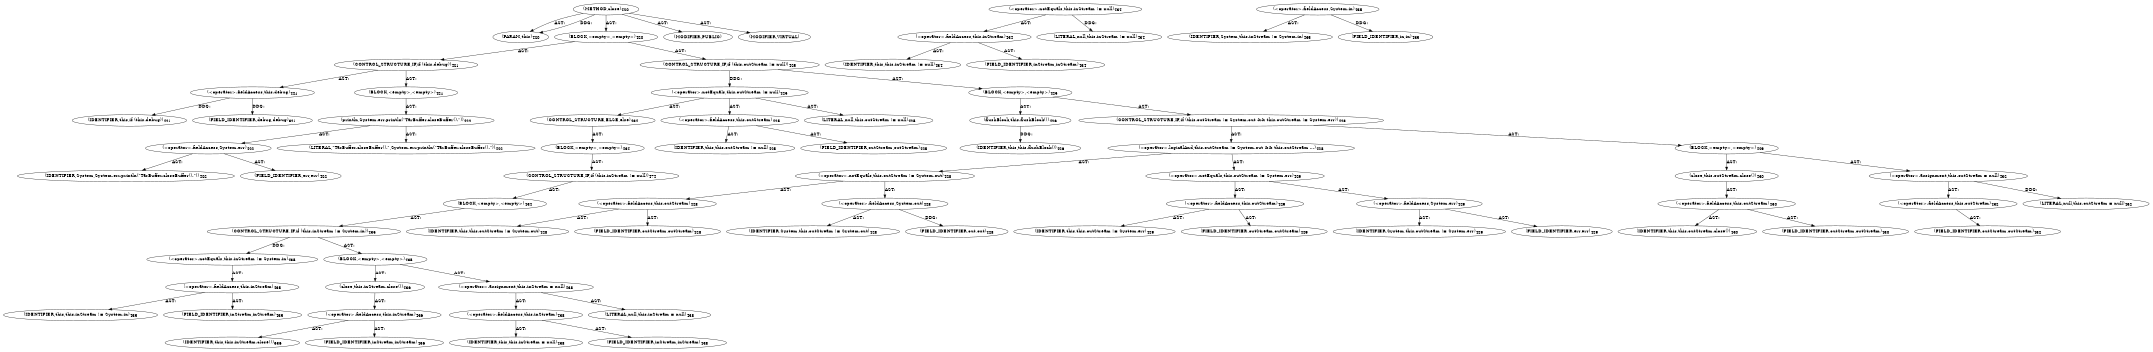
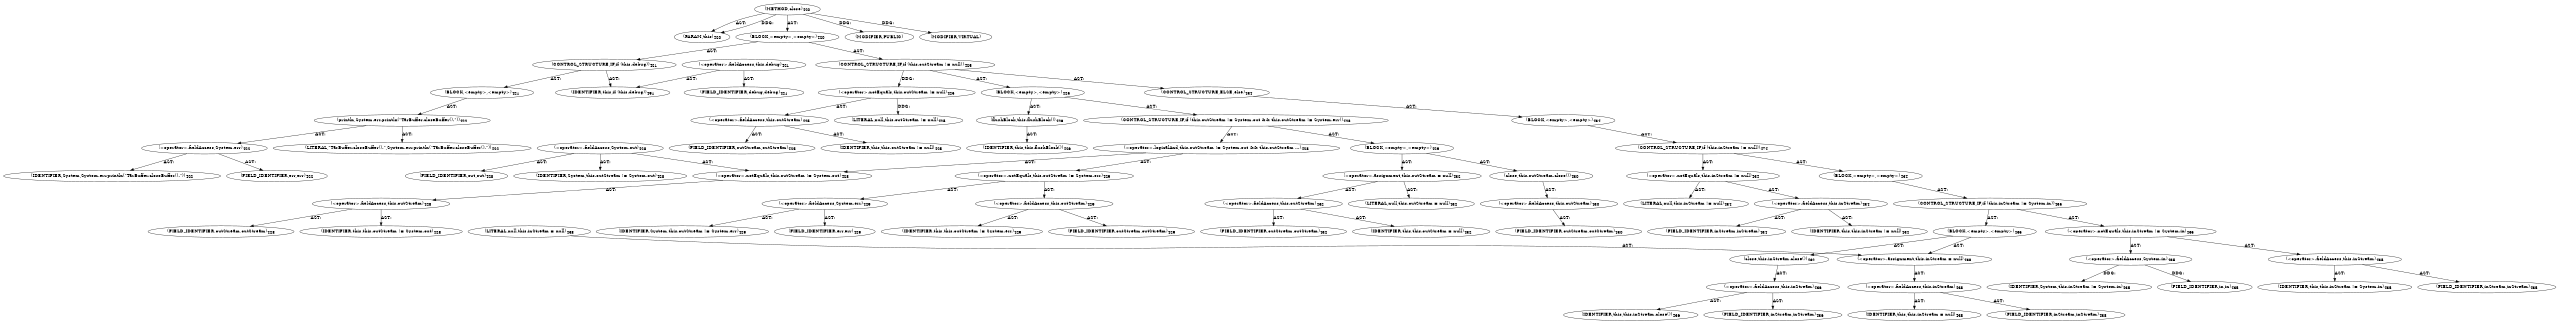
(664, 23) -> (846, 23)
(707, 23) -> (889, 23)
(1091, 23) -> (1701, 190)
(1294, 23) -> (2110, 273)
(330, 79) -> (608, 77)
(662, 106) -> (1058, 79)
(205, 107) -> (693, 79)
(259, 107) -> (750, 79)
(814, 107) -> (905, 107)
(167, 120) -> (651, 92)
(292, 120) -> (784, 92)
(1027, 134) -> (1033, 134)
none -> (1703, 161)
(885, 188) -> (689, 162)
(2032, 190) -> (1413, 190)
(932, 218) -> (543, 162)
none -> (1421, 232)
(1687, 232) -> none
none -> (2131, 244)
(279, 245) -> (2075, 218)
(407, 287) -> (1811, 259)
(582, 301) -> (1214, 247)
(278, 342) -> (1676, 314)
